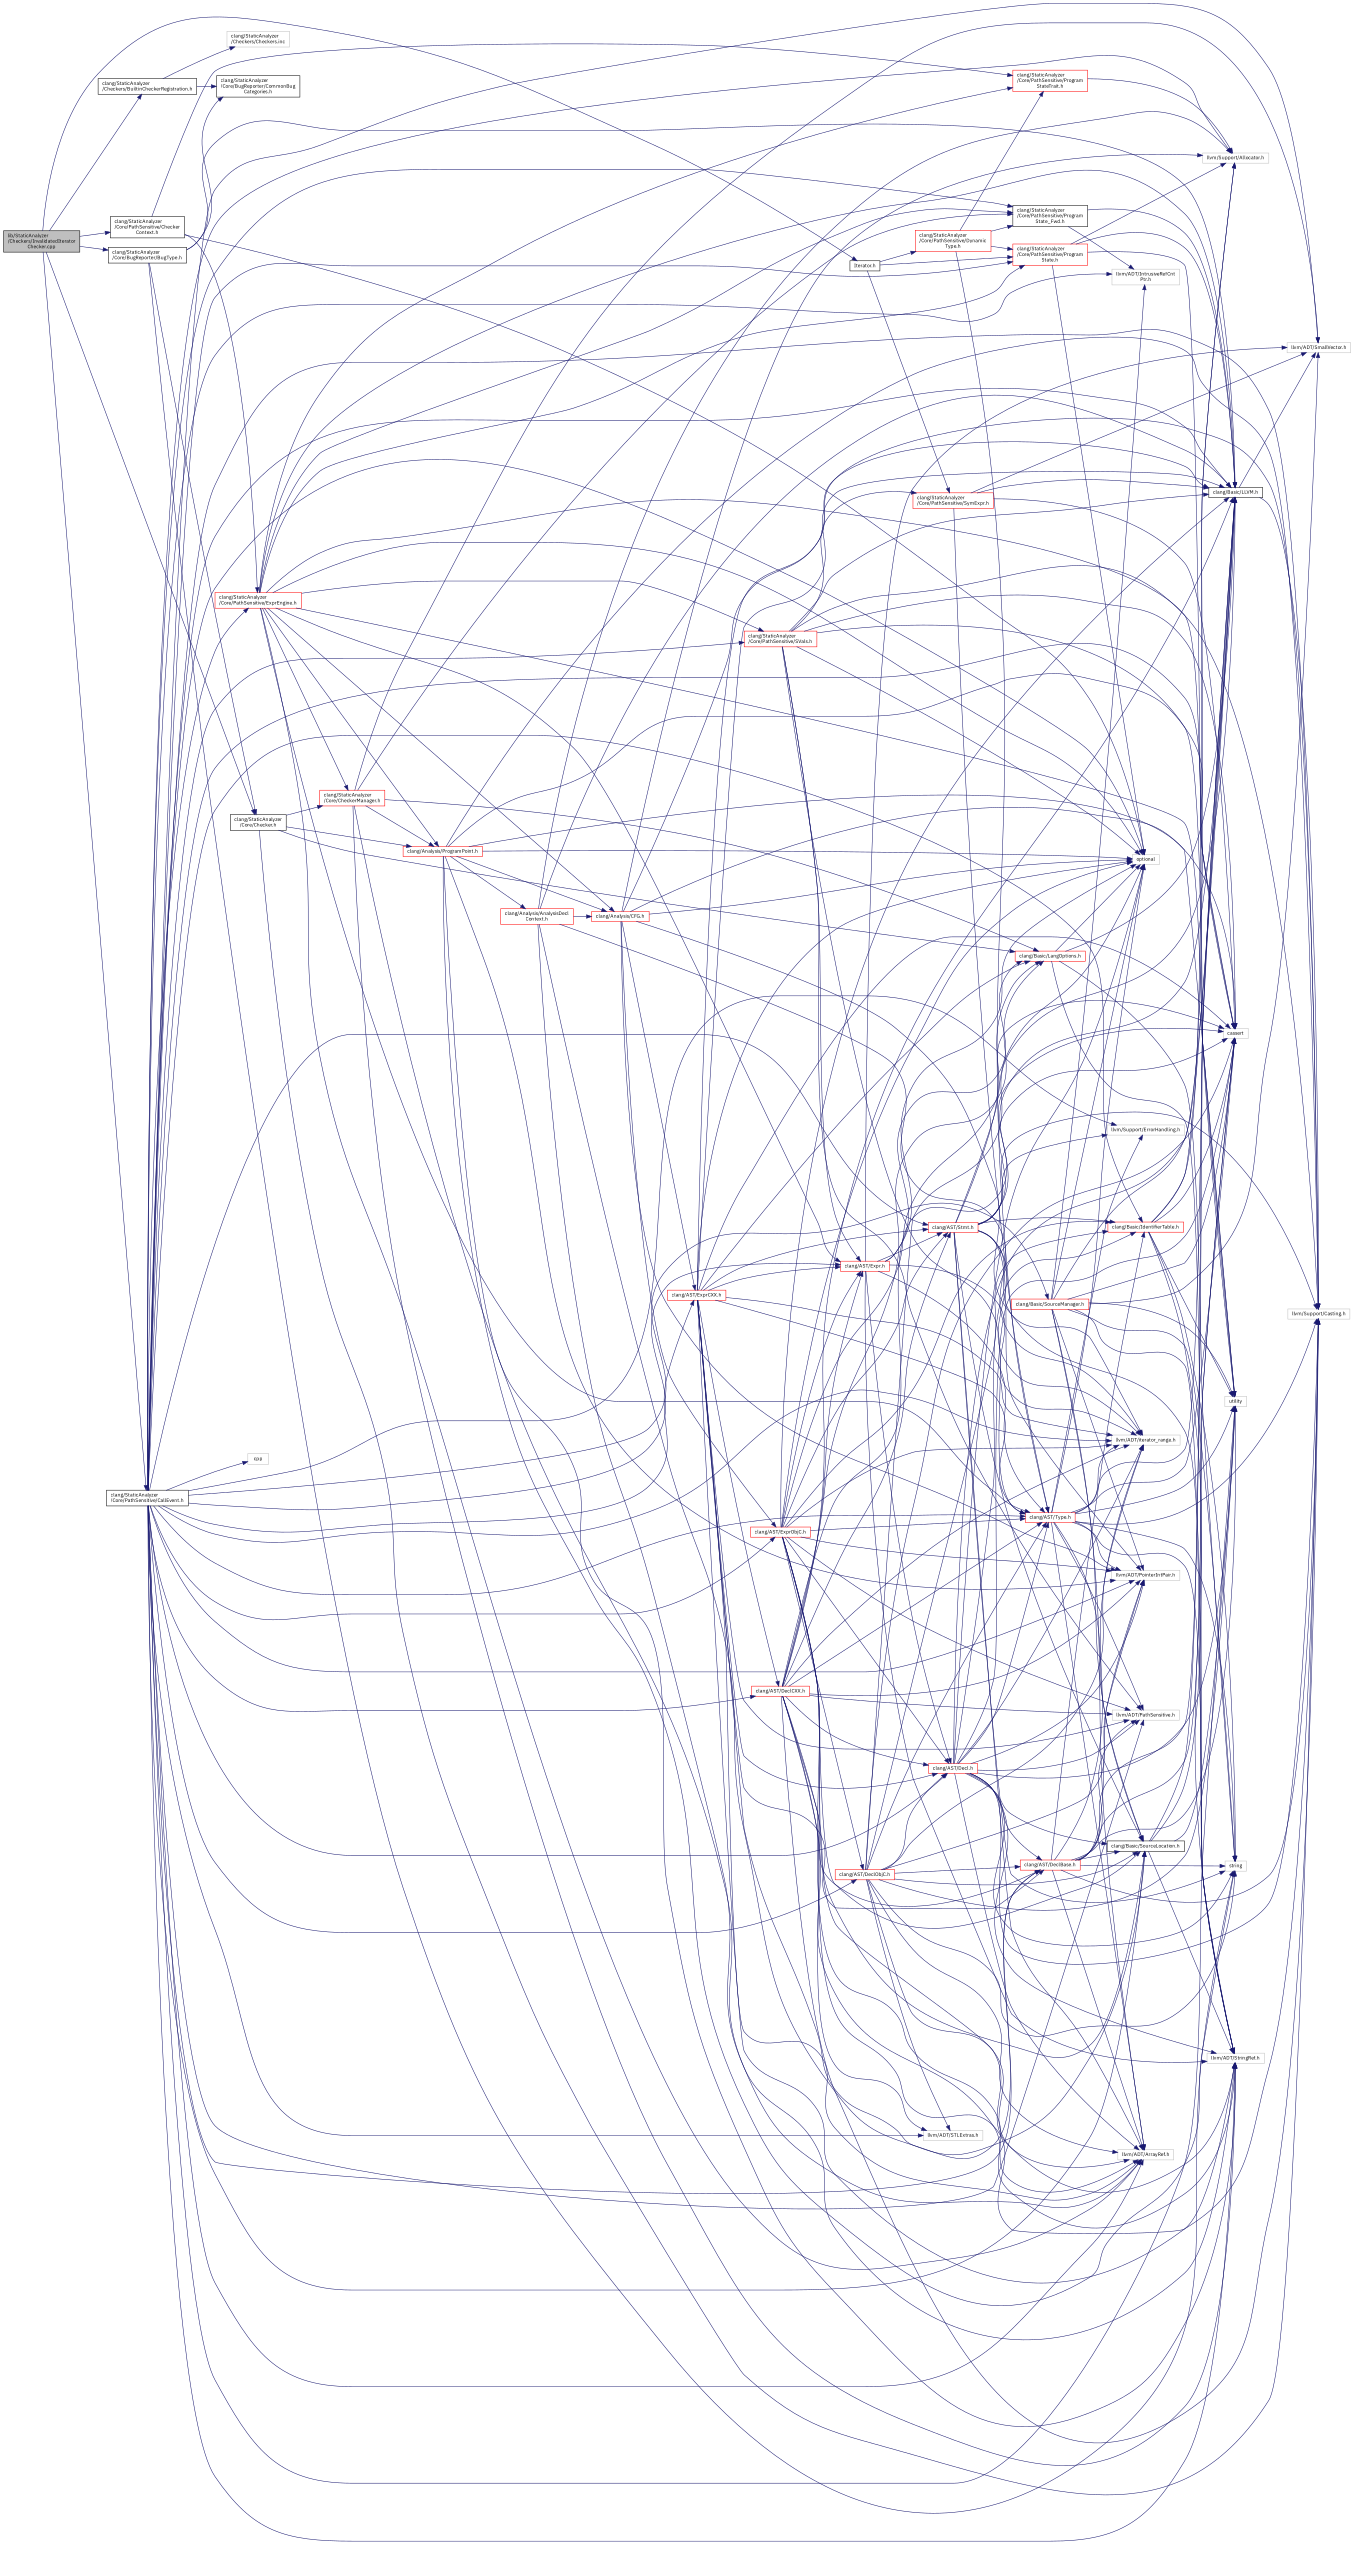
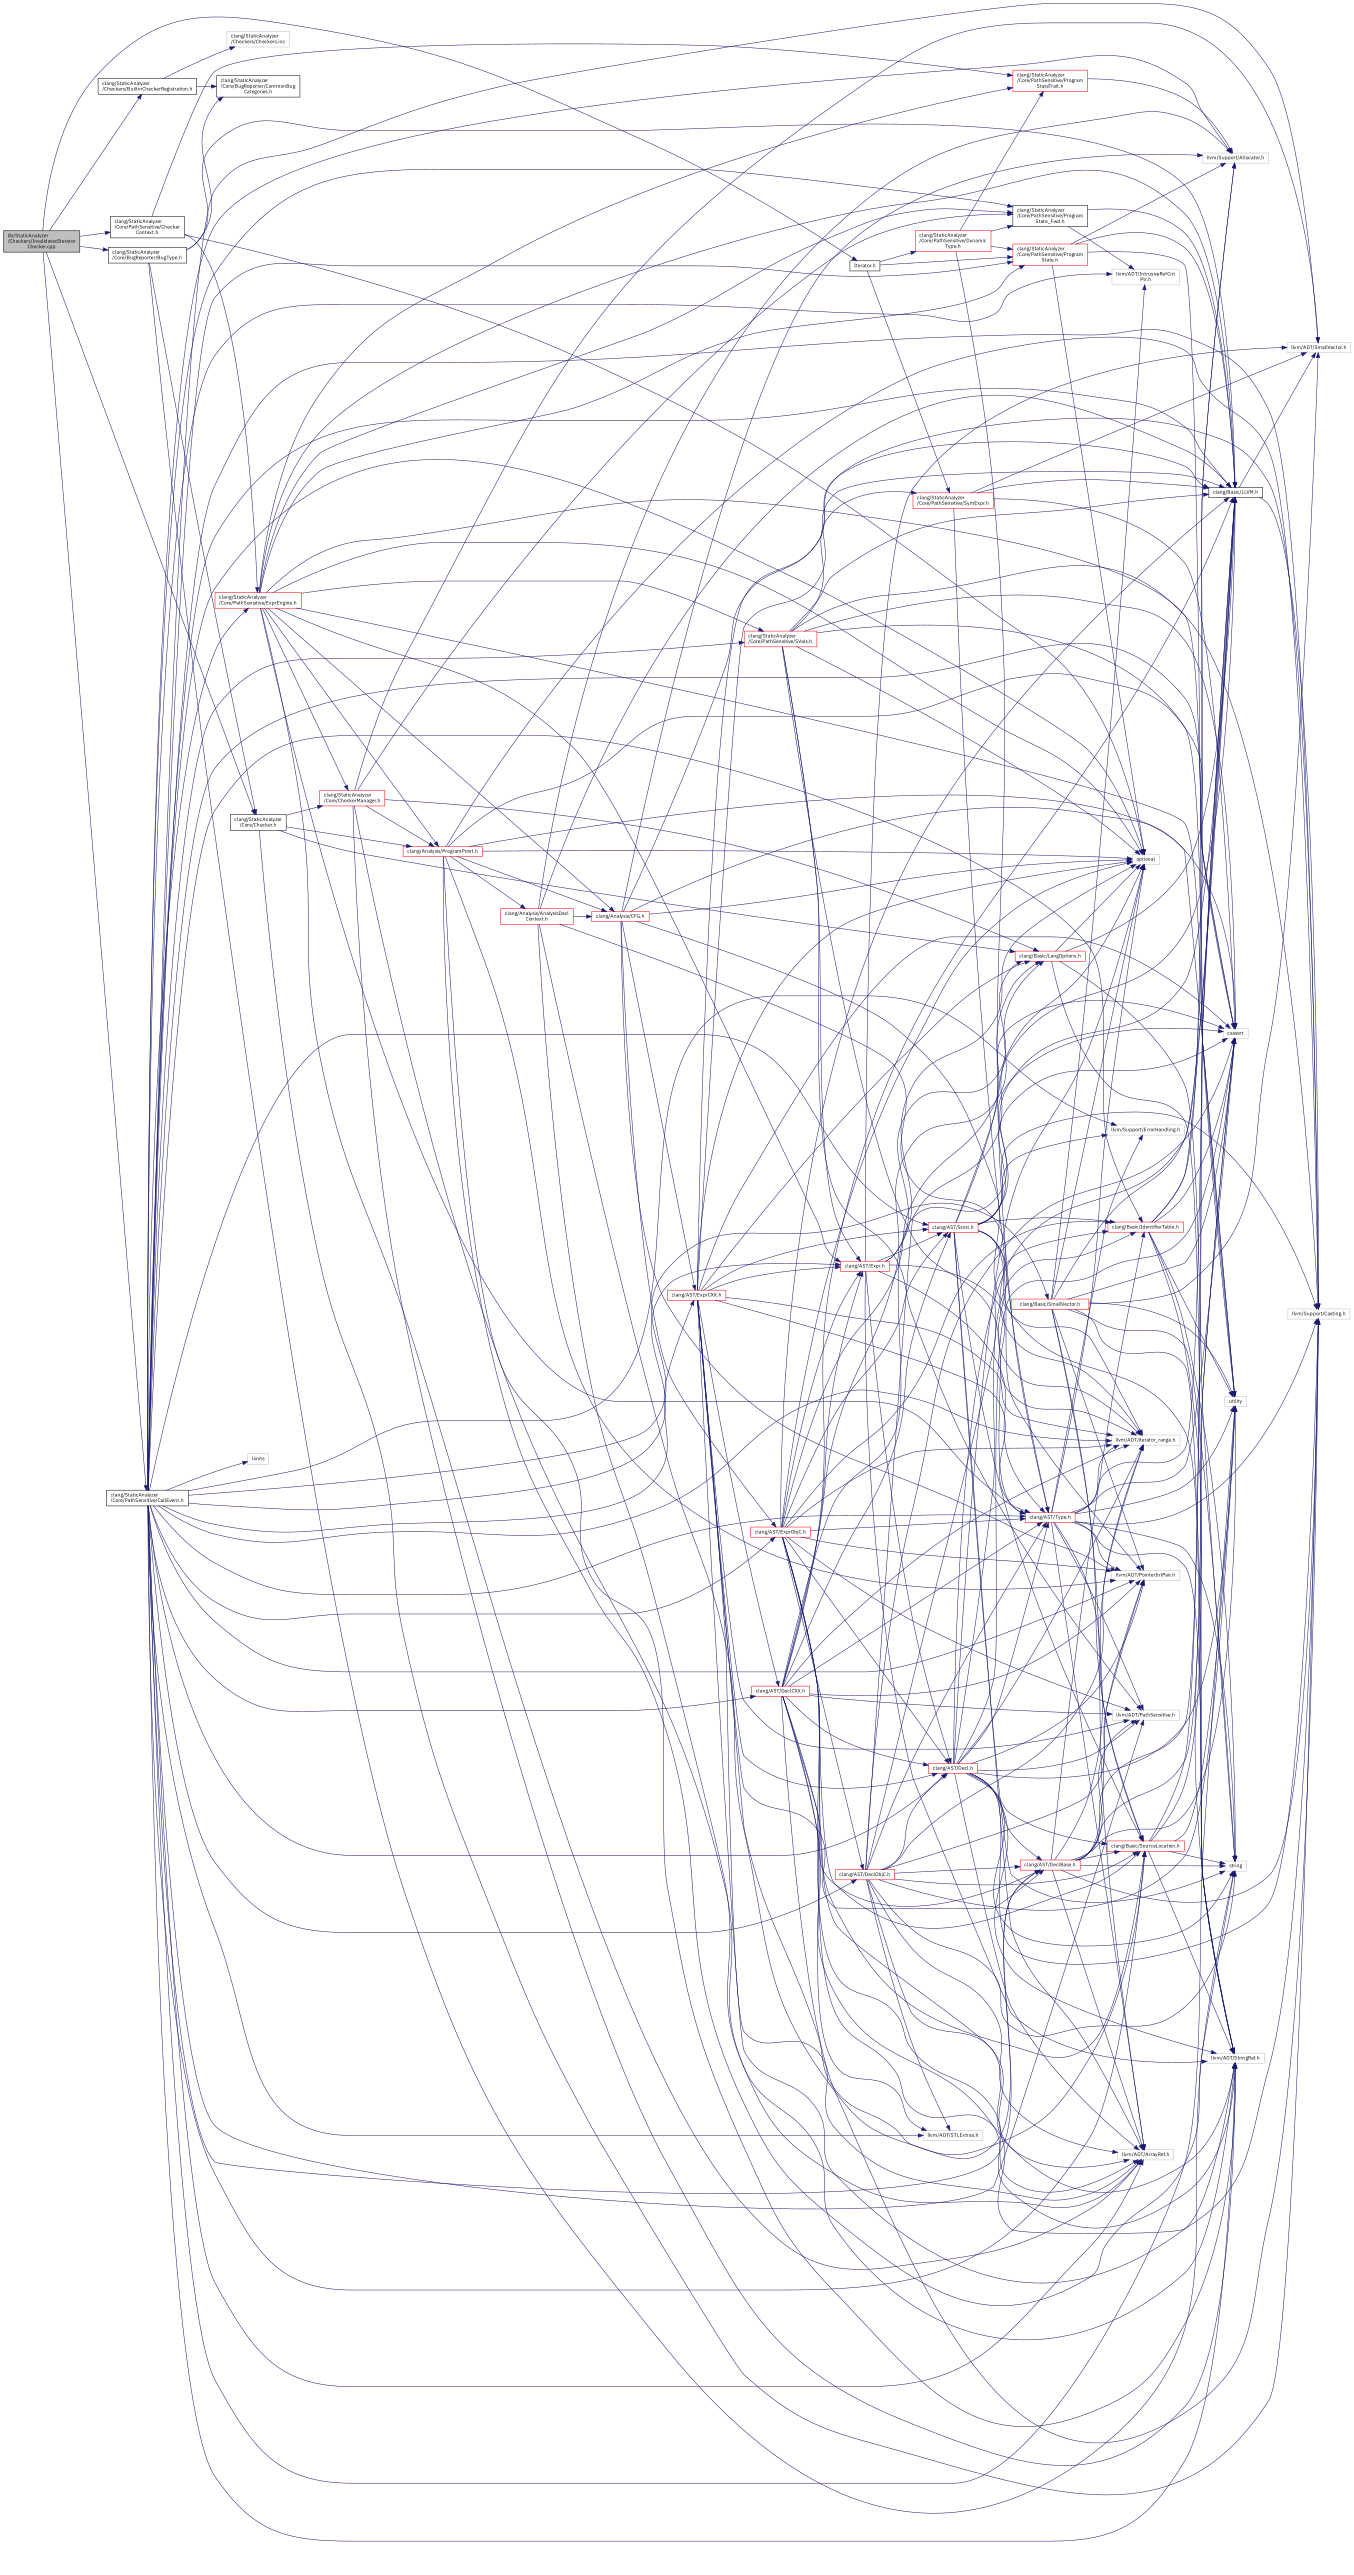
(1050, 1304) -> (1050, 1304)
(258, 1459) -> (258, 1459)
(1146, 1846) -> (1146, 1846)
none -> (1195, 1857)
